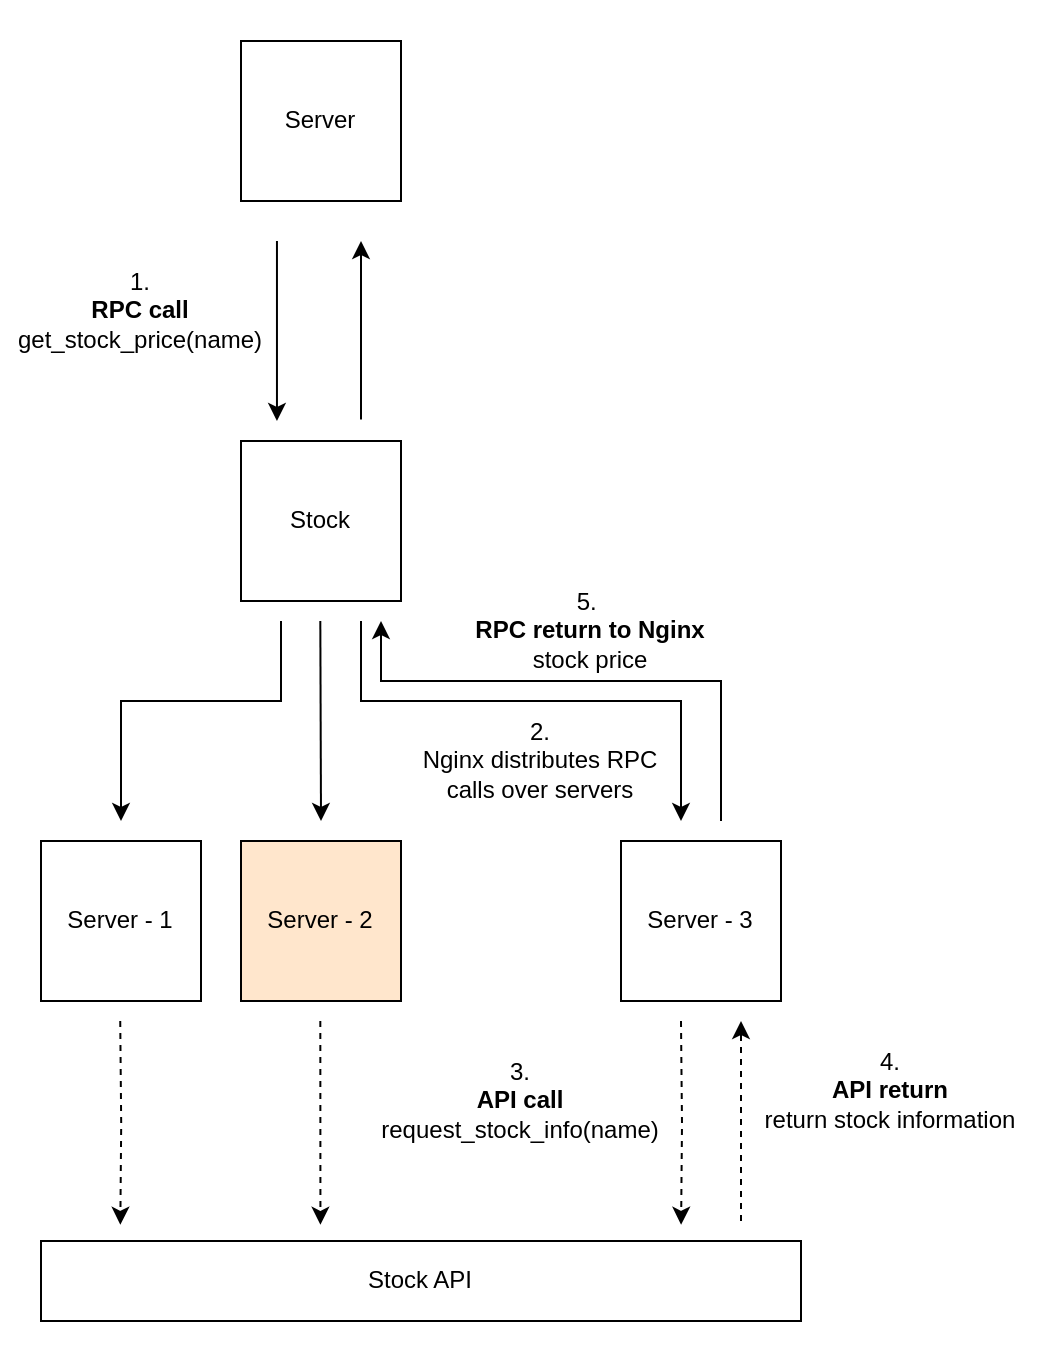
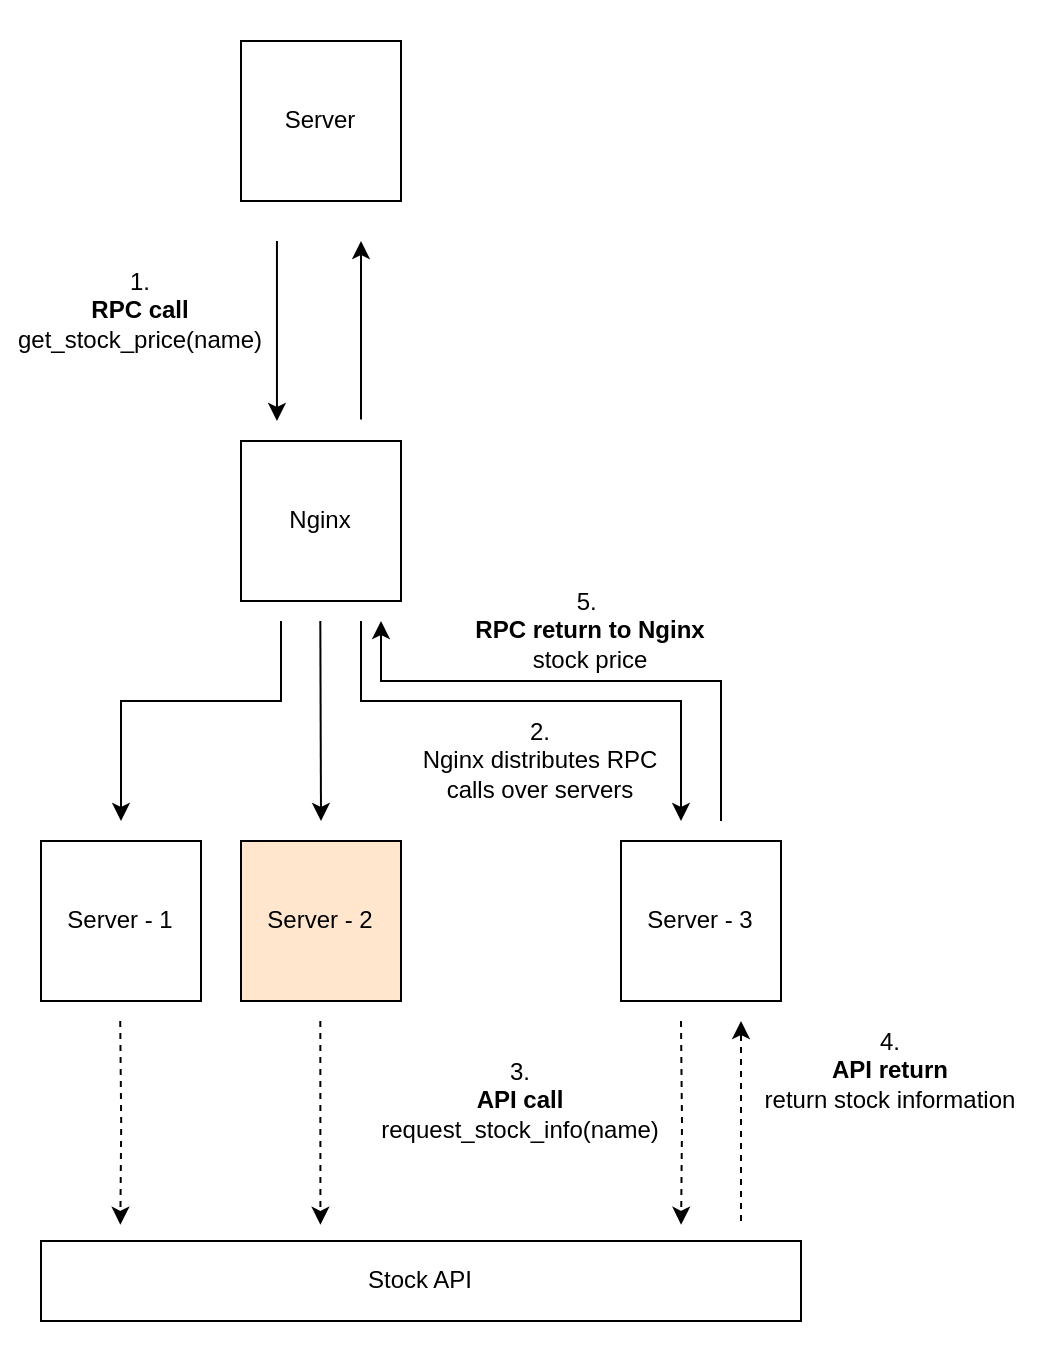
(321, 521) -> (321, 521)
(891, 1091) -> (891, 1071)
